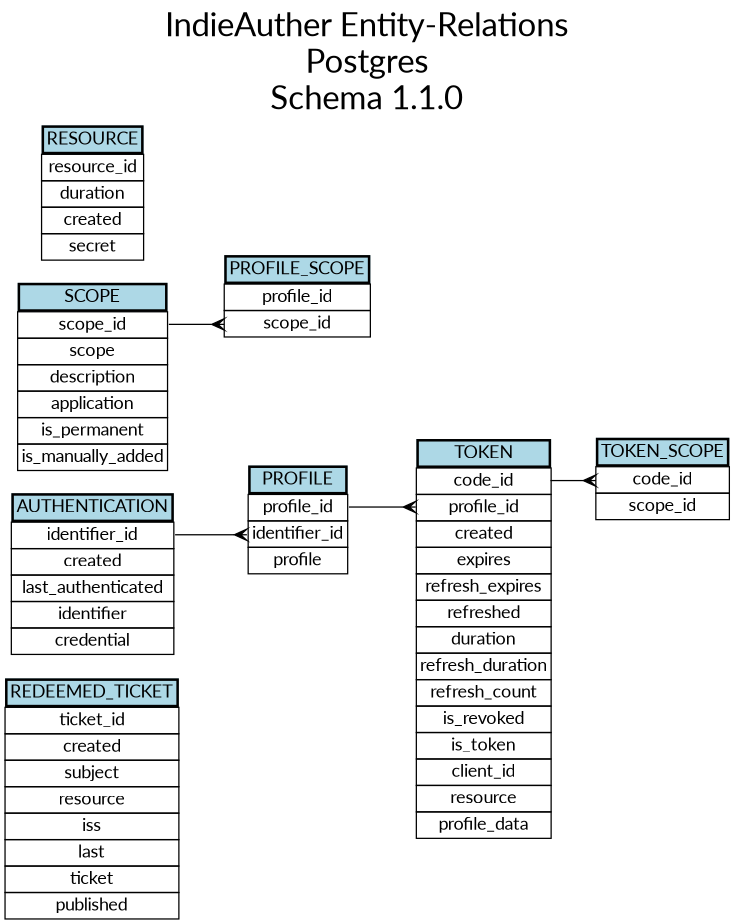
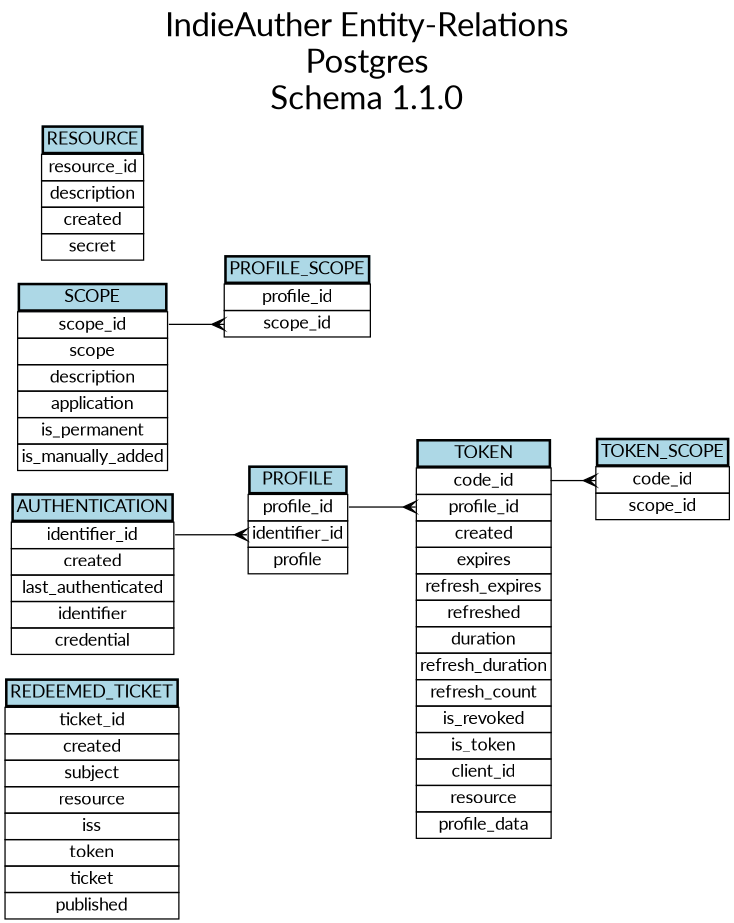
(93, 193) -> (93, 193)
(92, 852) -> (92, 852)
